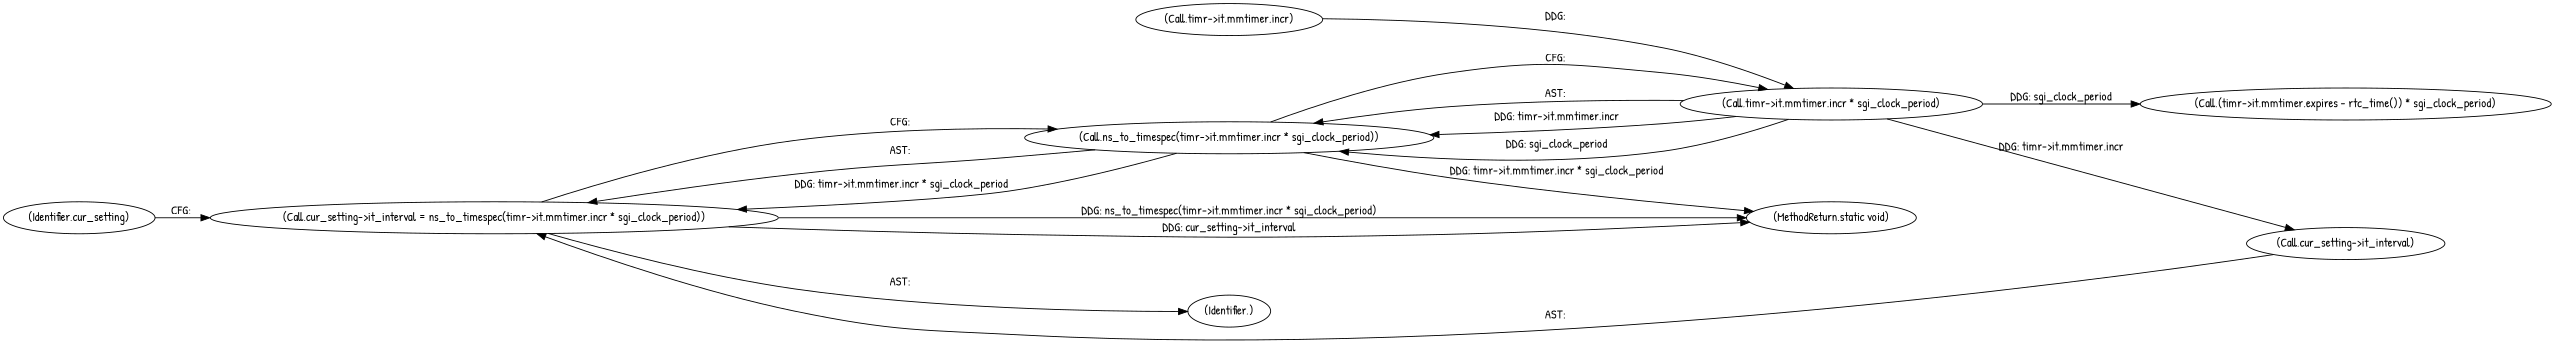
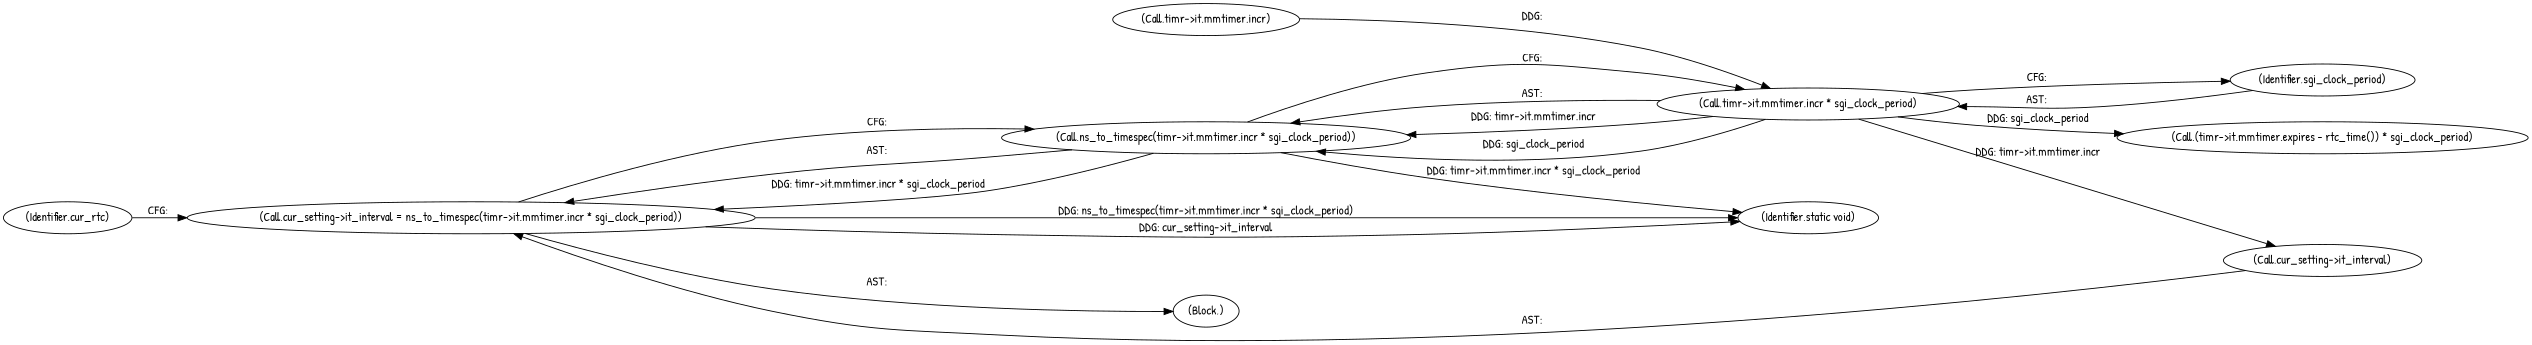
none -> (2323, 80)
(79, 218) -> (68, 218)
(1831, 218) -> (1808, 218)
(1229, 311) -> (1206, 311)
